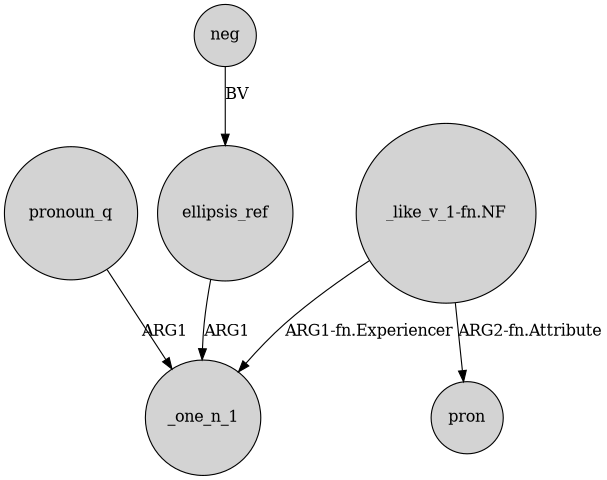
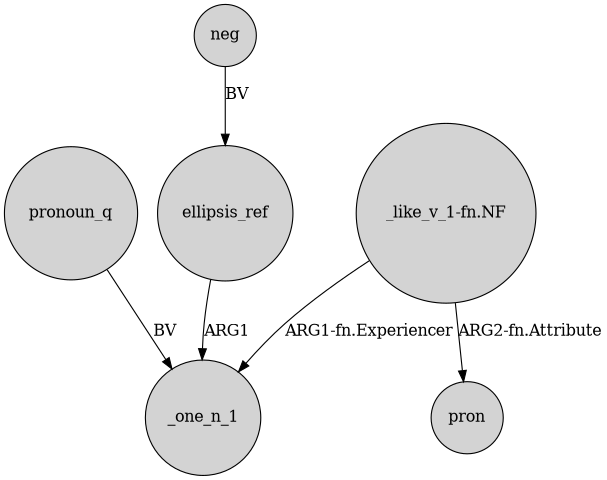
(165, 332) -> (165, 332)
